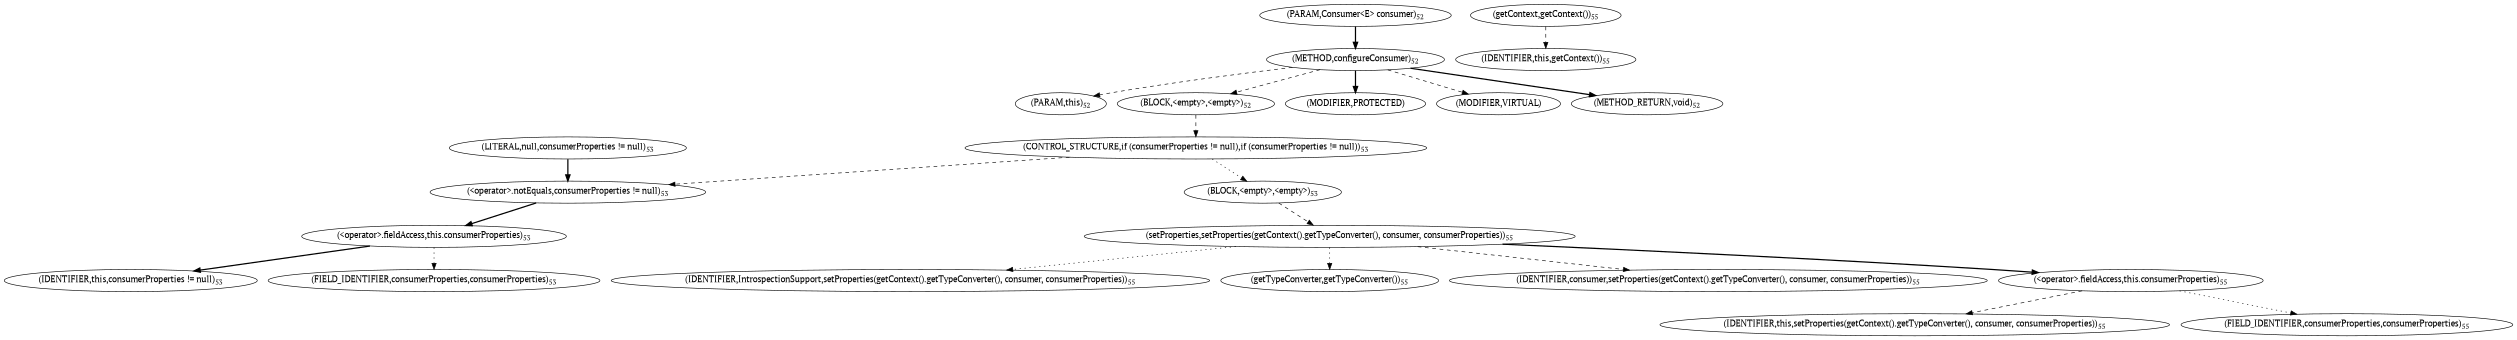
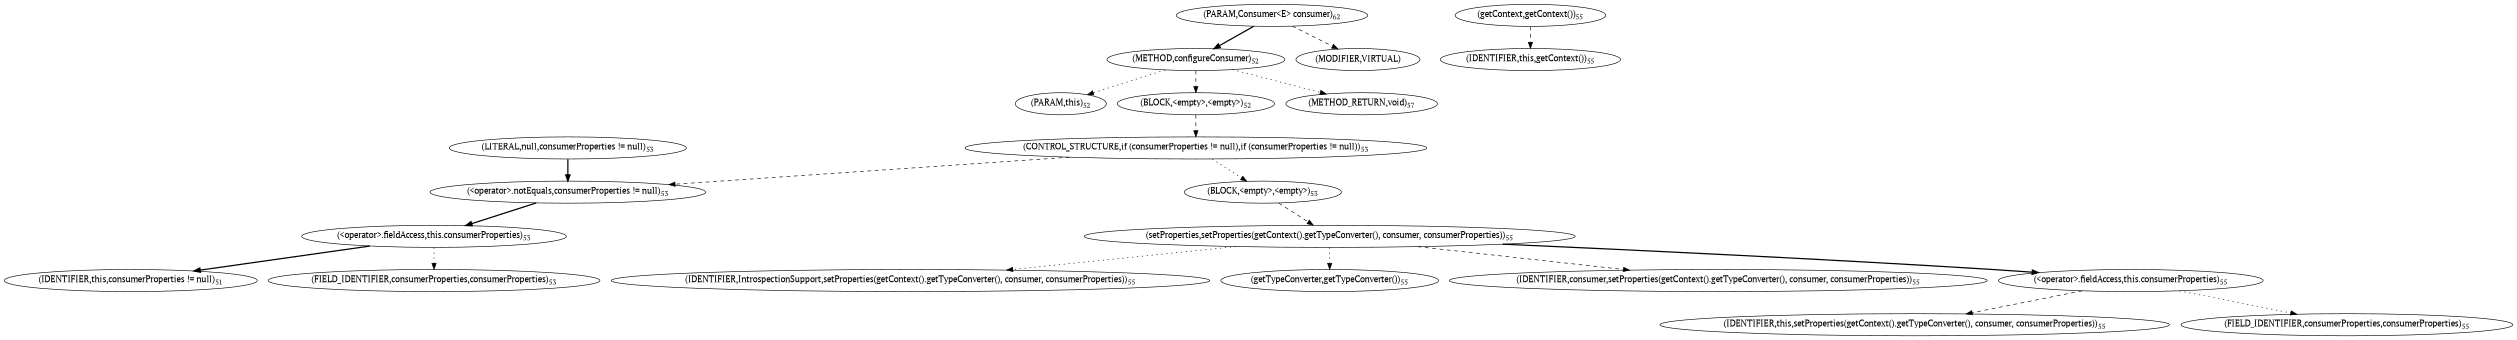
(1420, 14) -> (1337, 14)
(1196, 80) -> (1129, 81)
(1425, 81) -> (1312, 36)
(1500, 81) -> (1276, 81)
(1697, 103) -> (1411, 103)
(1355, 104) -> none
(219, 280) -> (219, 280)
